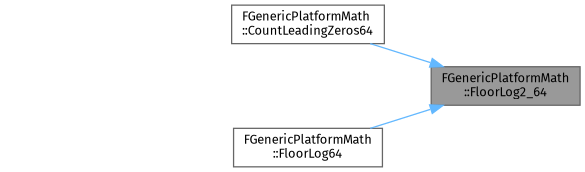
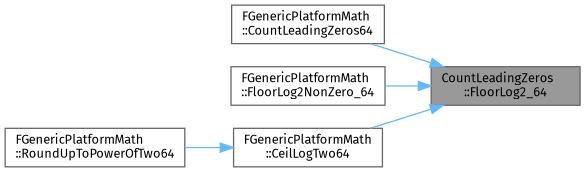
none -> (308, 86)
(506, 86) -> (506, 86)
none -> (95, 148)
(308, 148) -> (308, 148)
